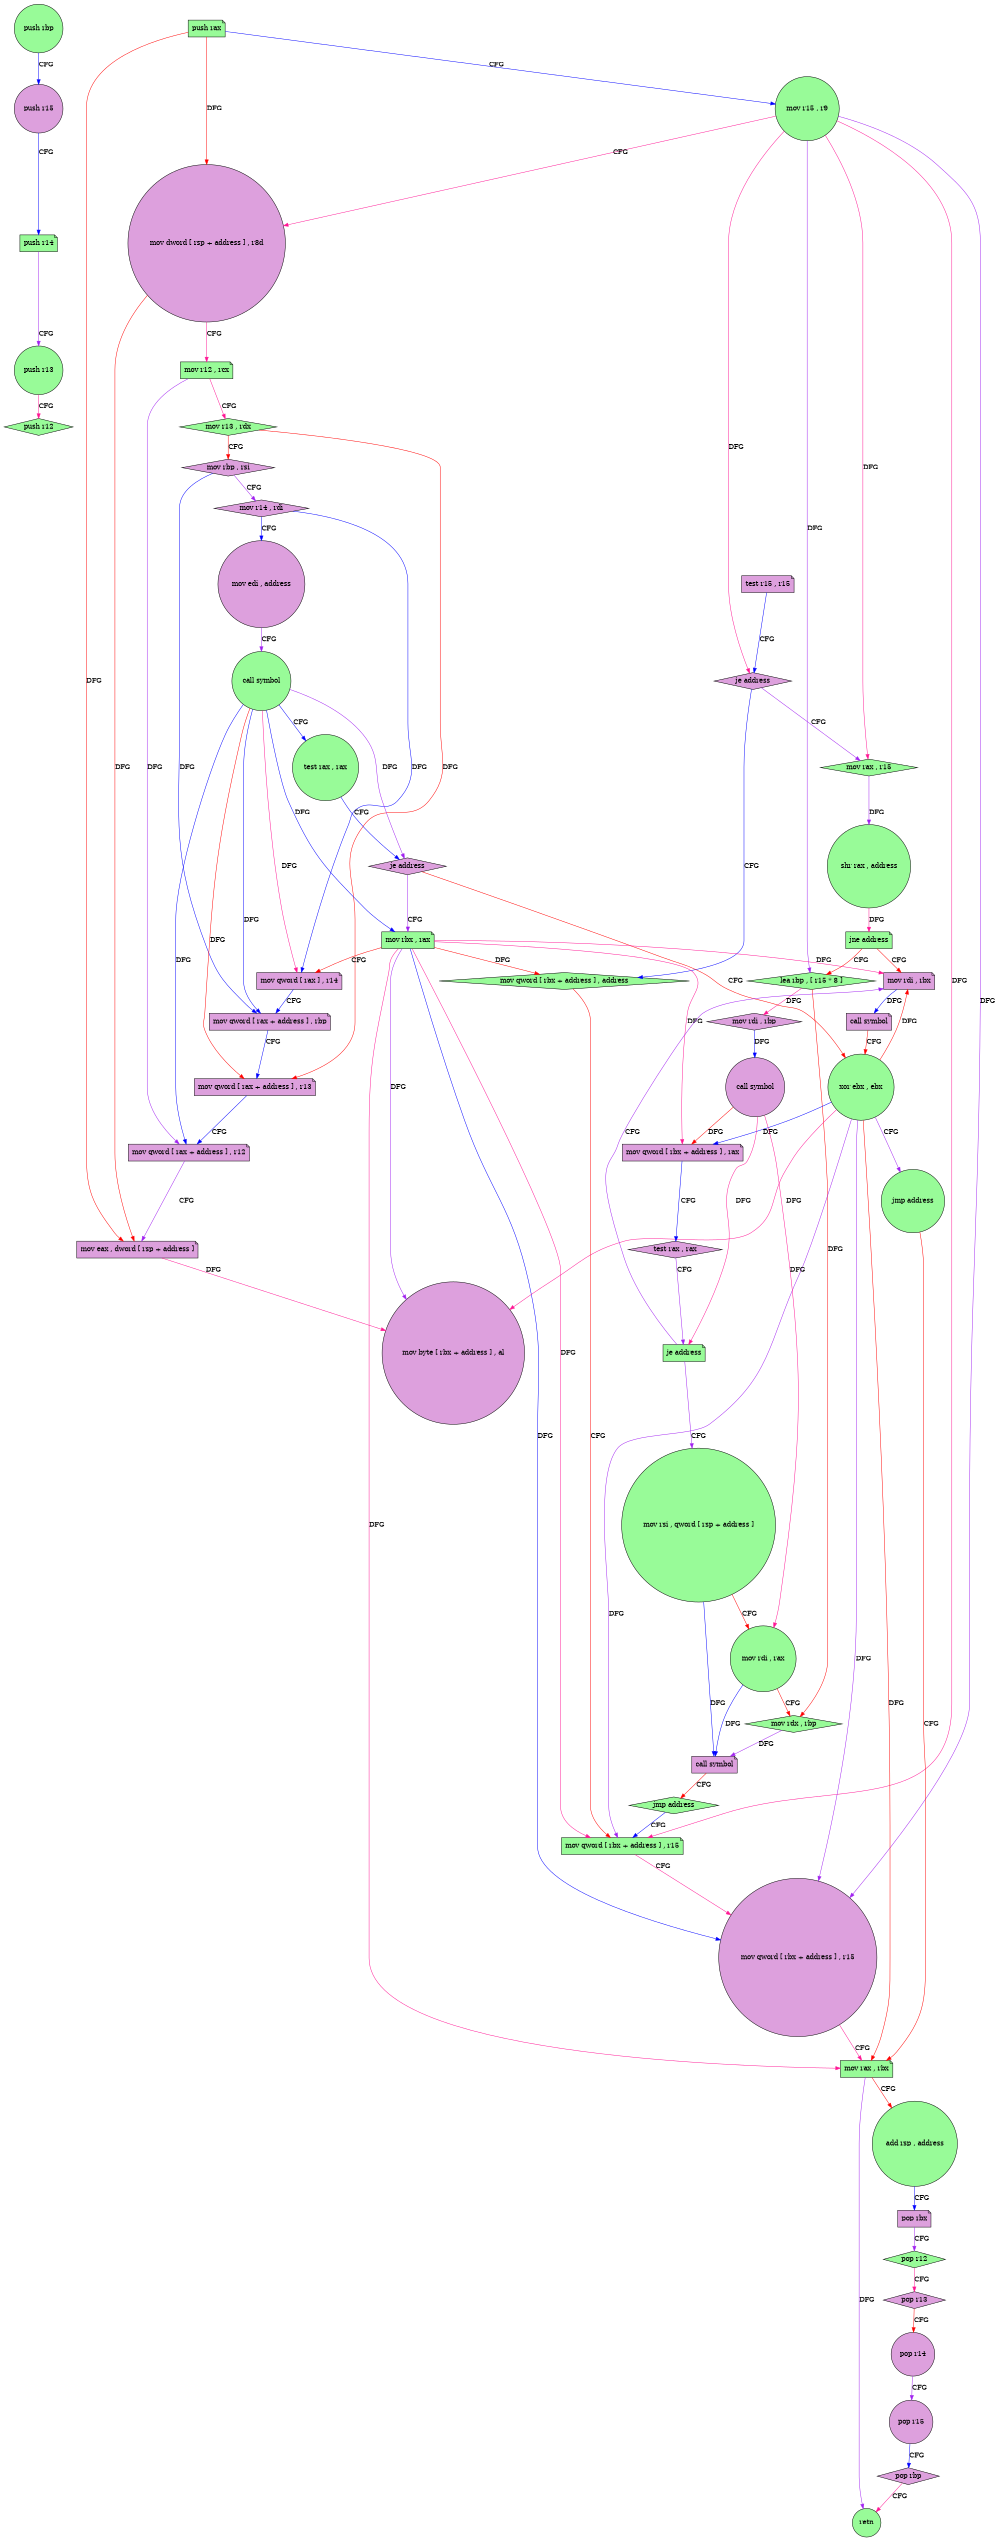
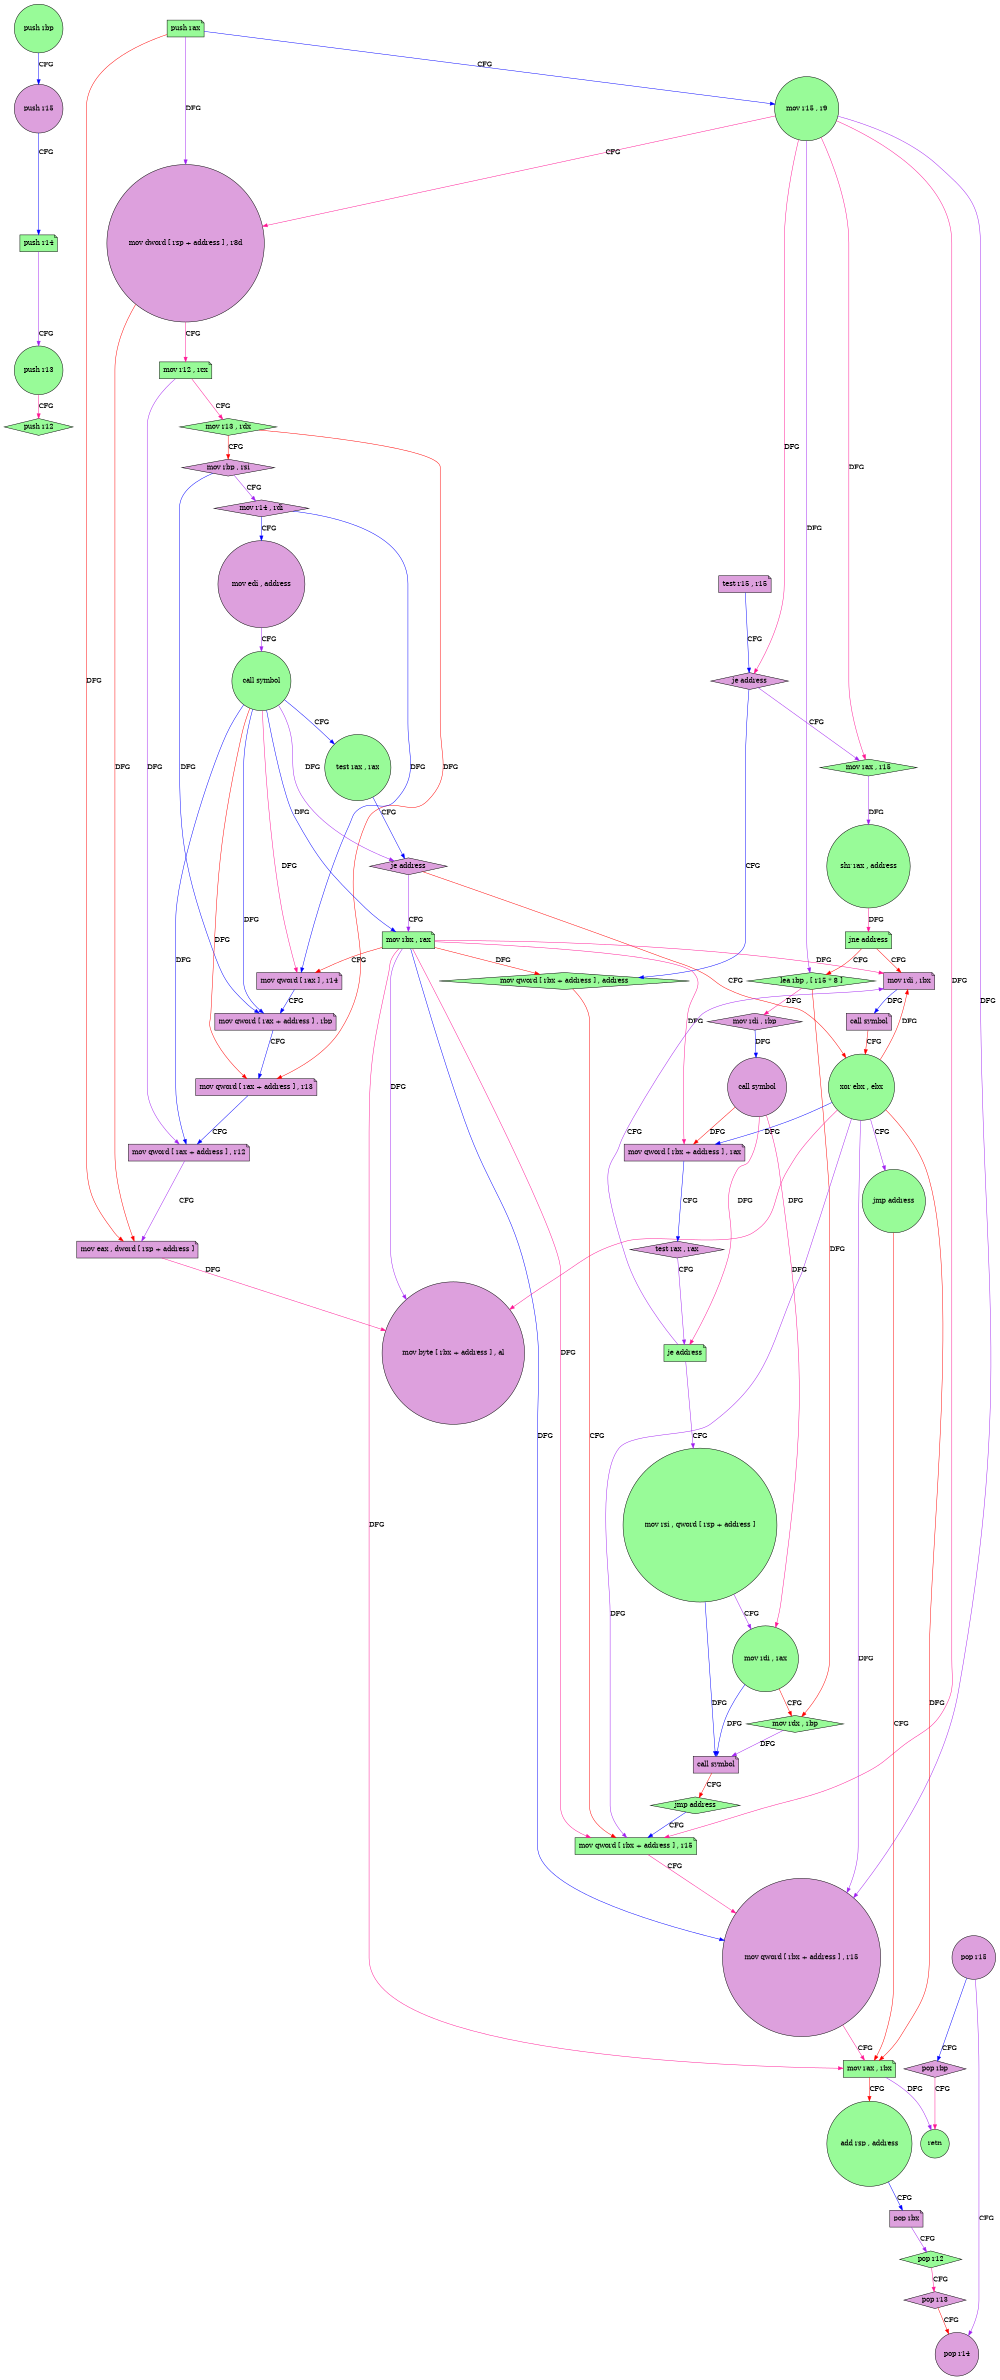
(207, 98) -> (186, 98)
(739, 1610) -> (741, 1610)
(912, 2386) -> (979, 2156)
